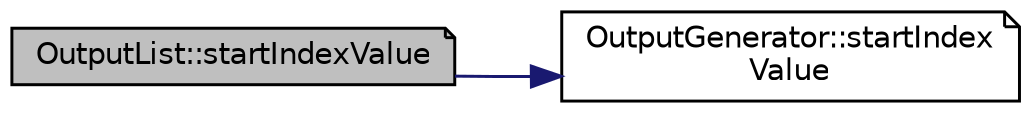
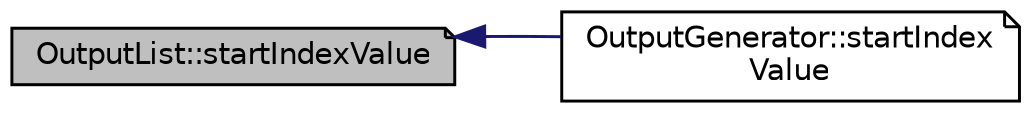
(493, 76) -> (523, 36)
